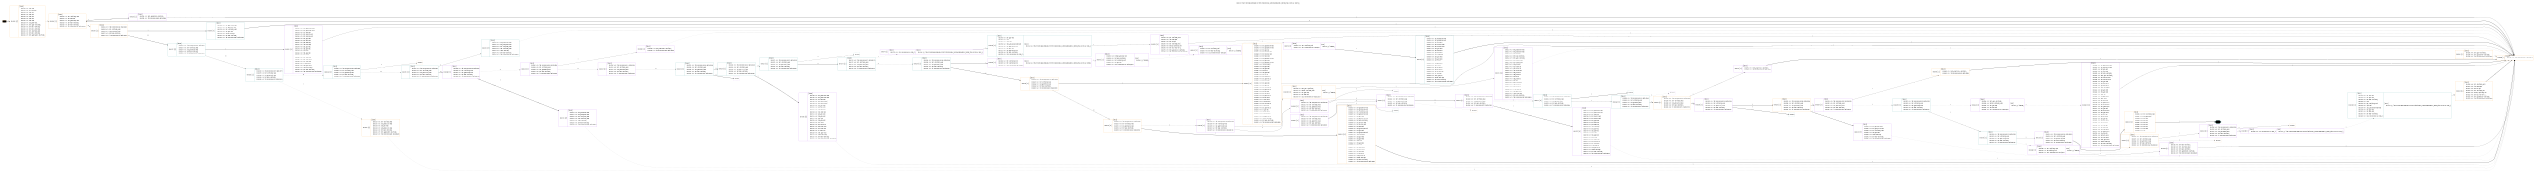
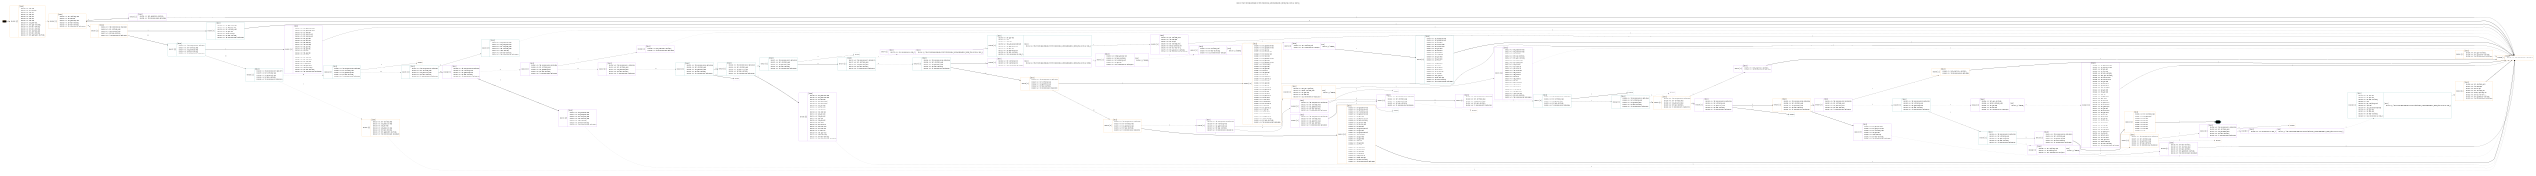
(1591, 132) -> none
